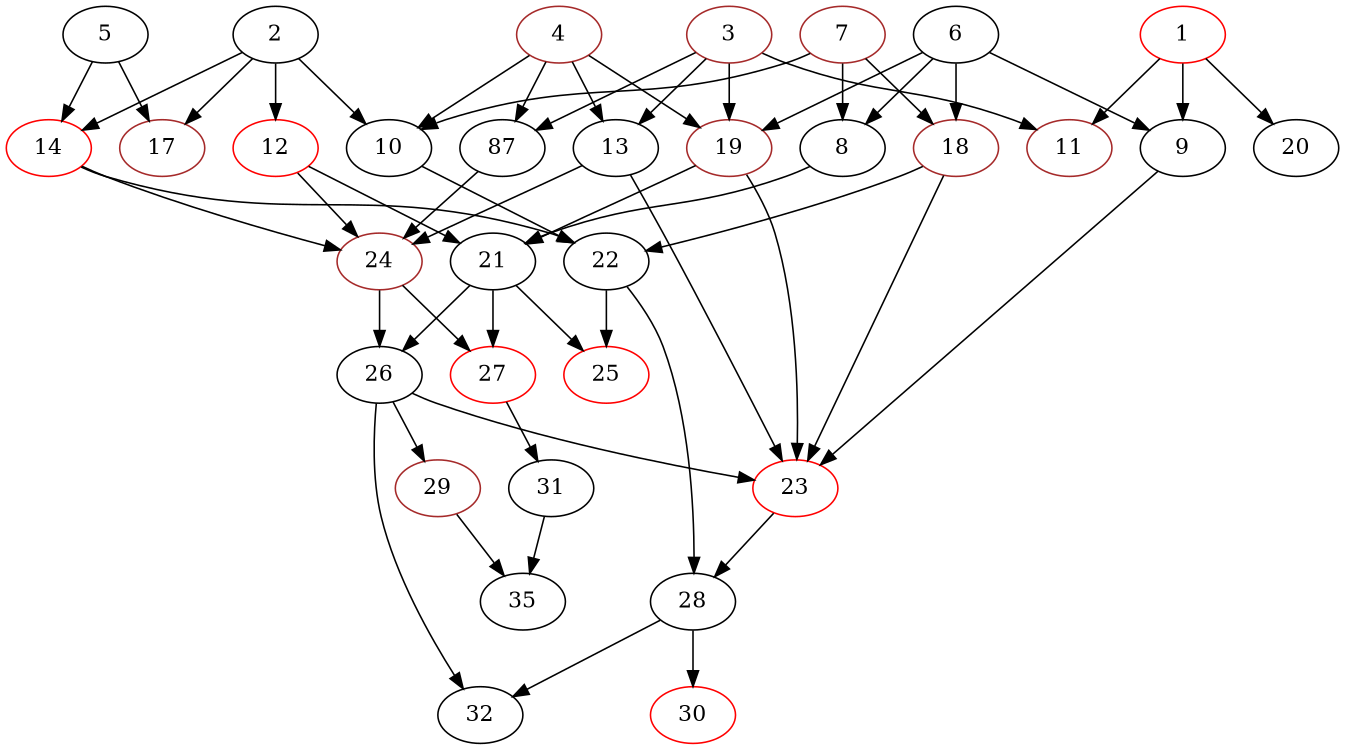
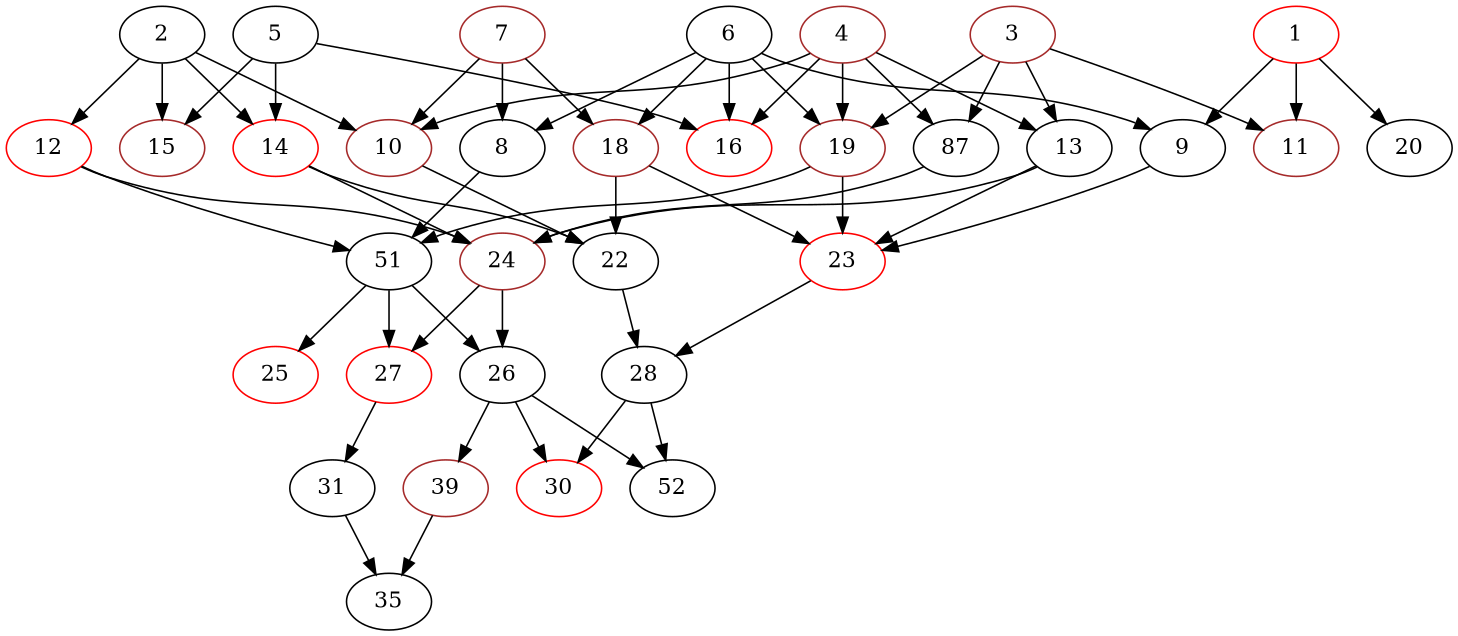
(162, 148) -> (162, 148)
(389, 148) -> (389, 148)
none -> (729, 148)
(493, 261) -> (389, 261)
(606, 310) -> none
(573, 443) -> (527, 424)
(438, 488) -> (446, 488)
(480, 715) -> (673, 488)
